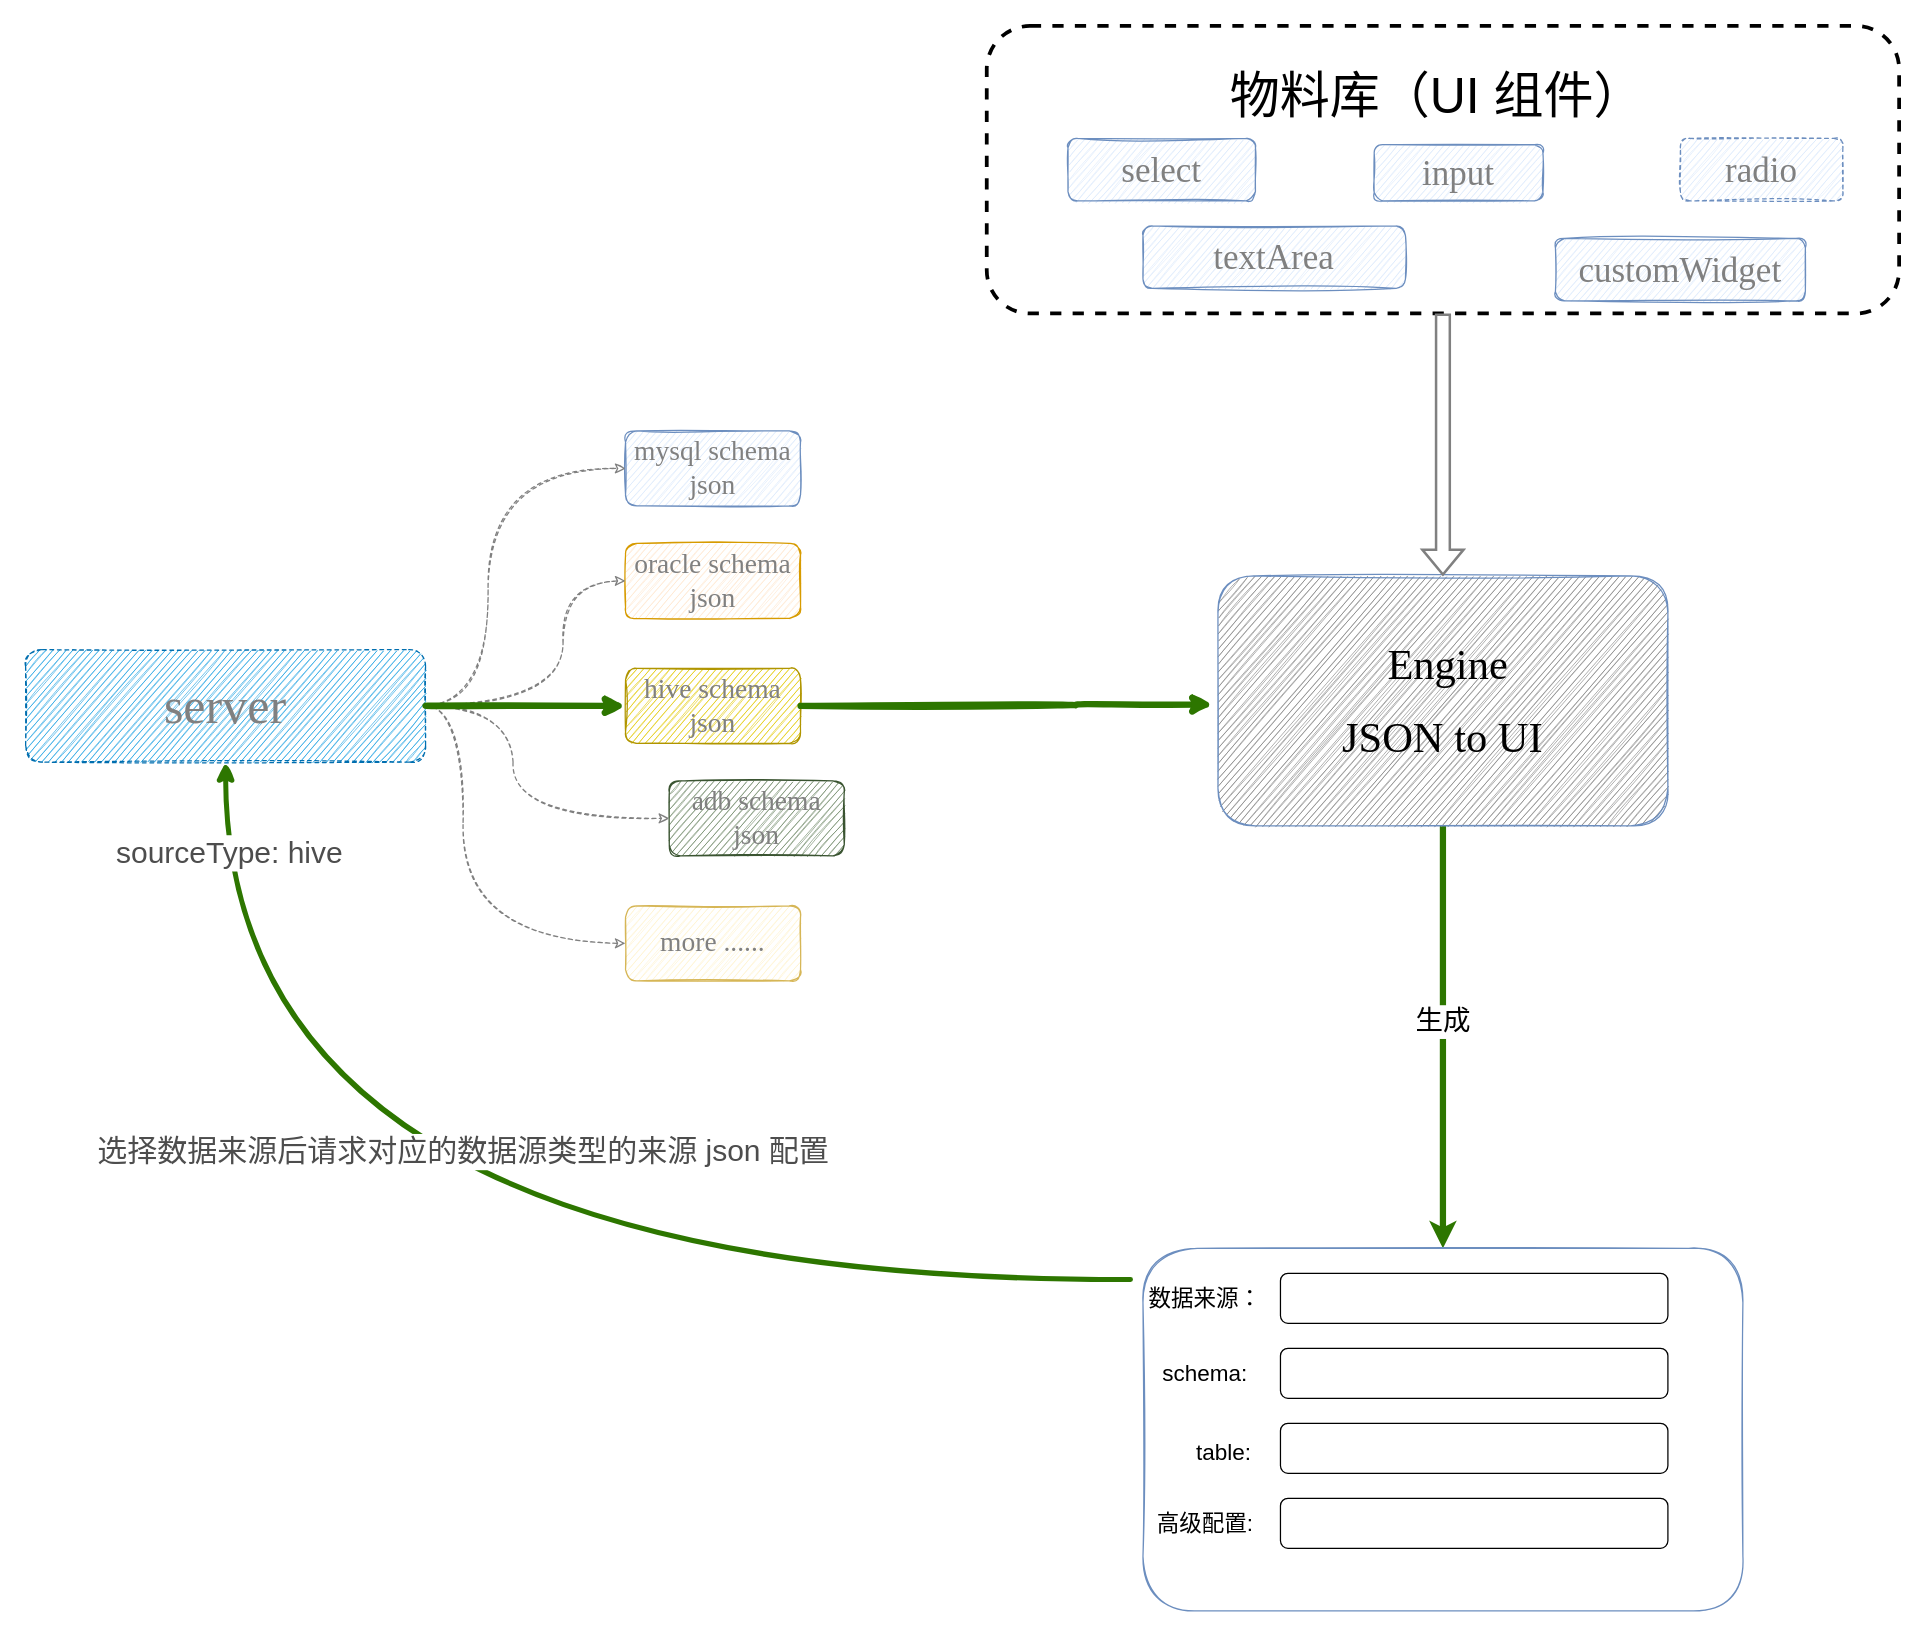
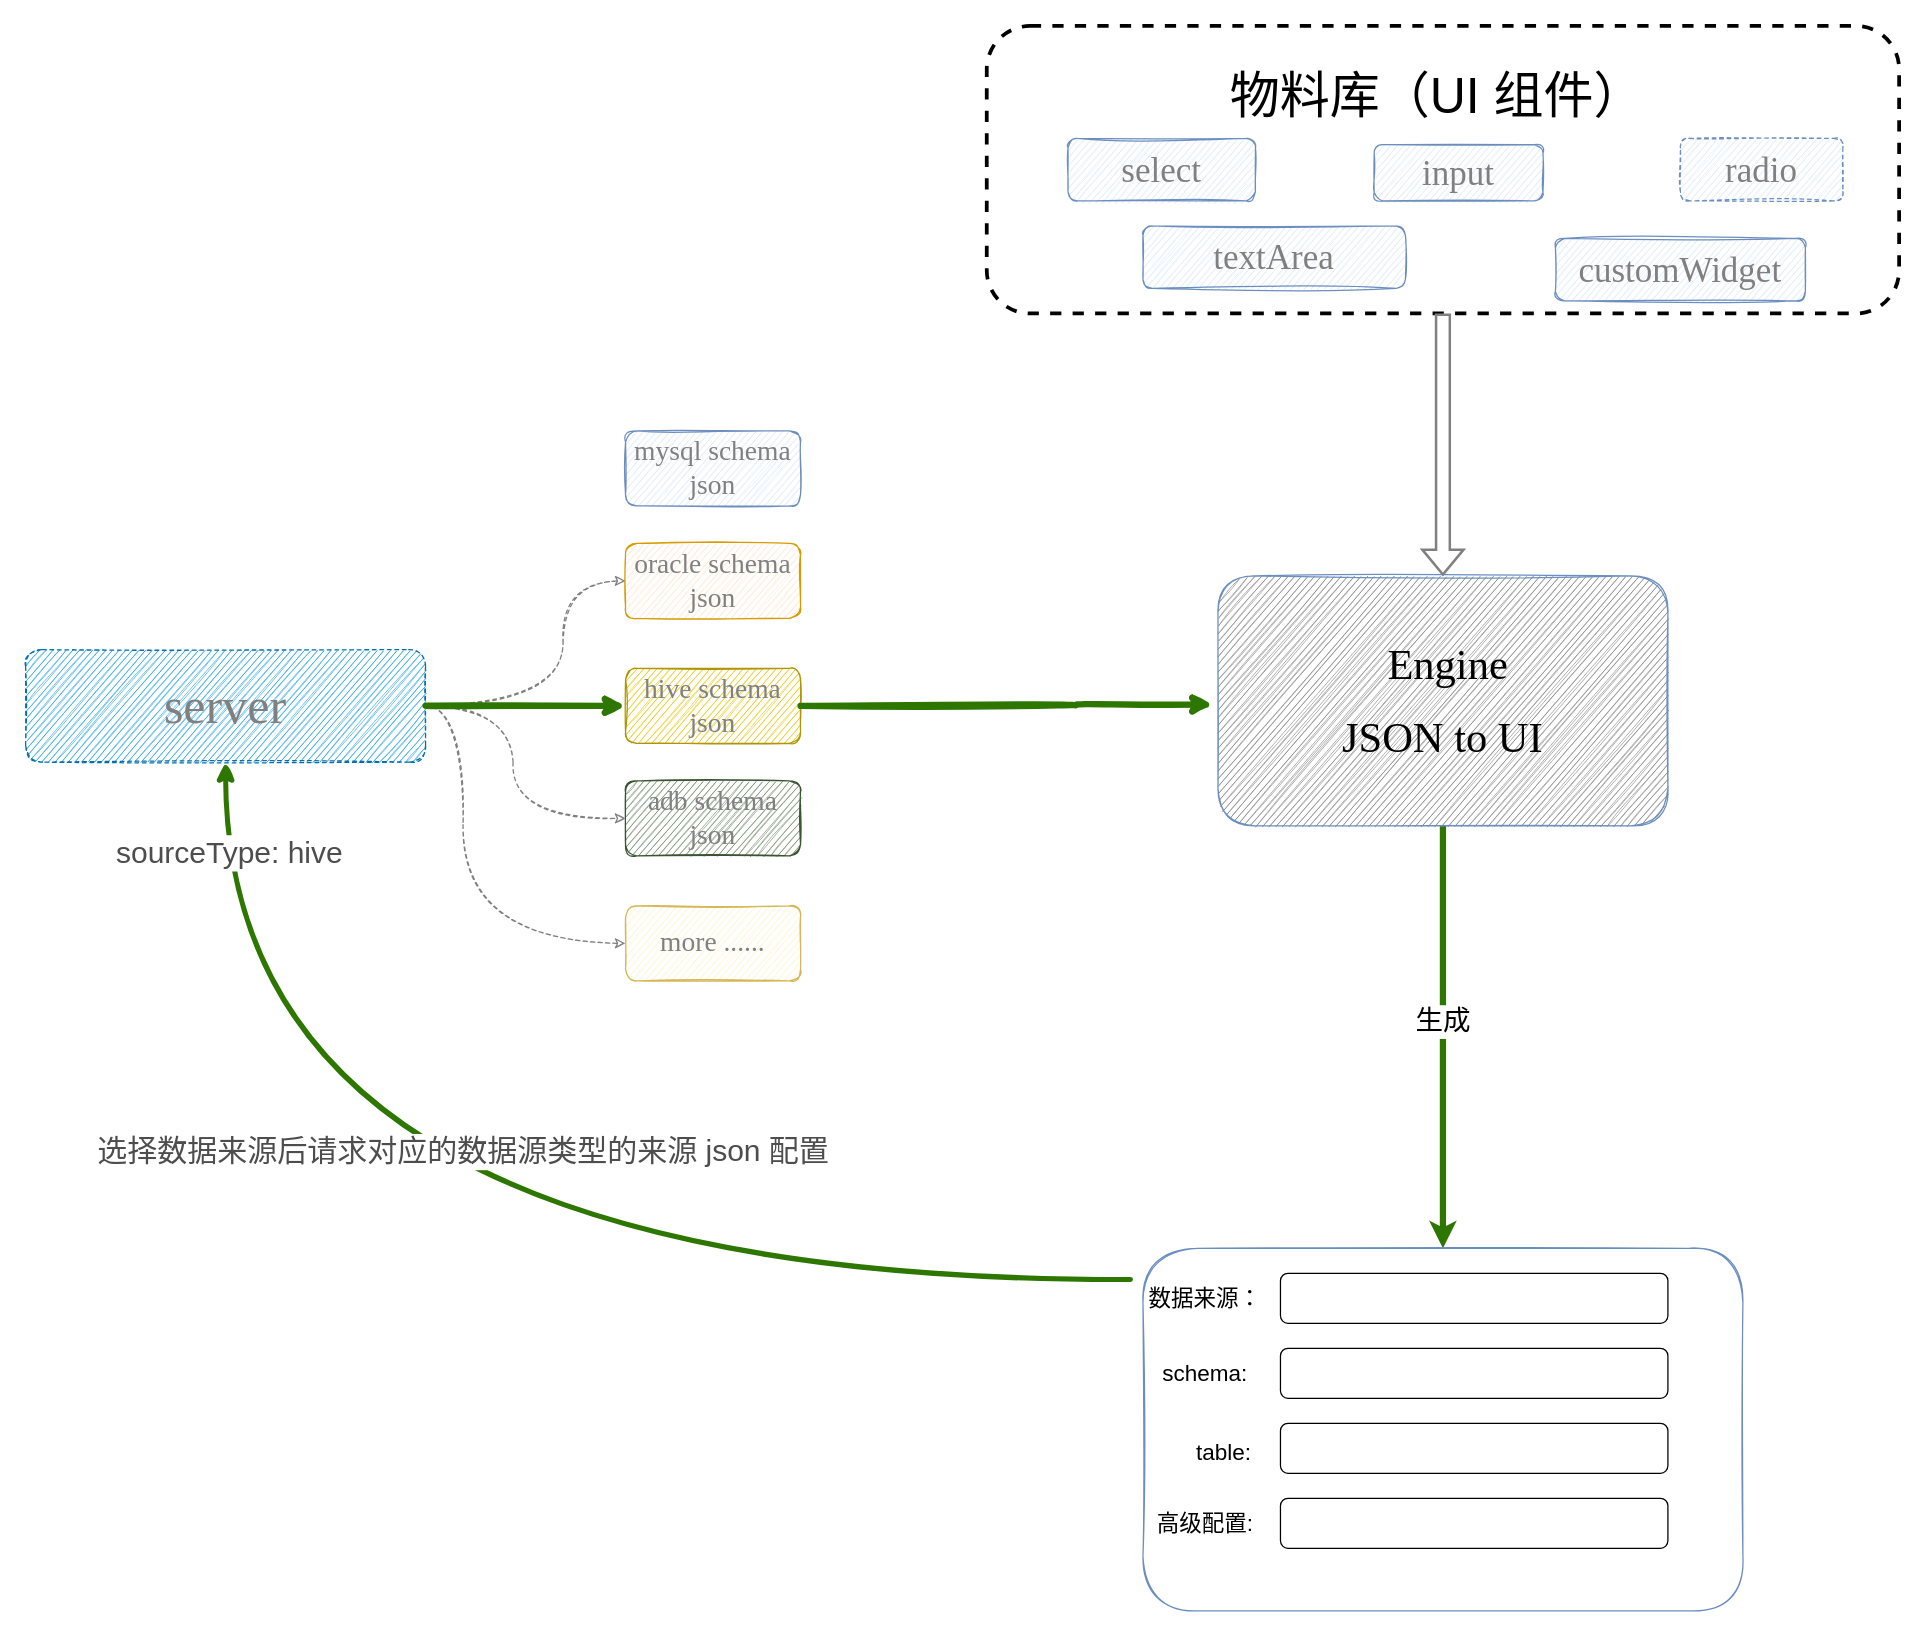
(491, 554) -> none
(757, 818) -> (713, 818)
